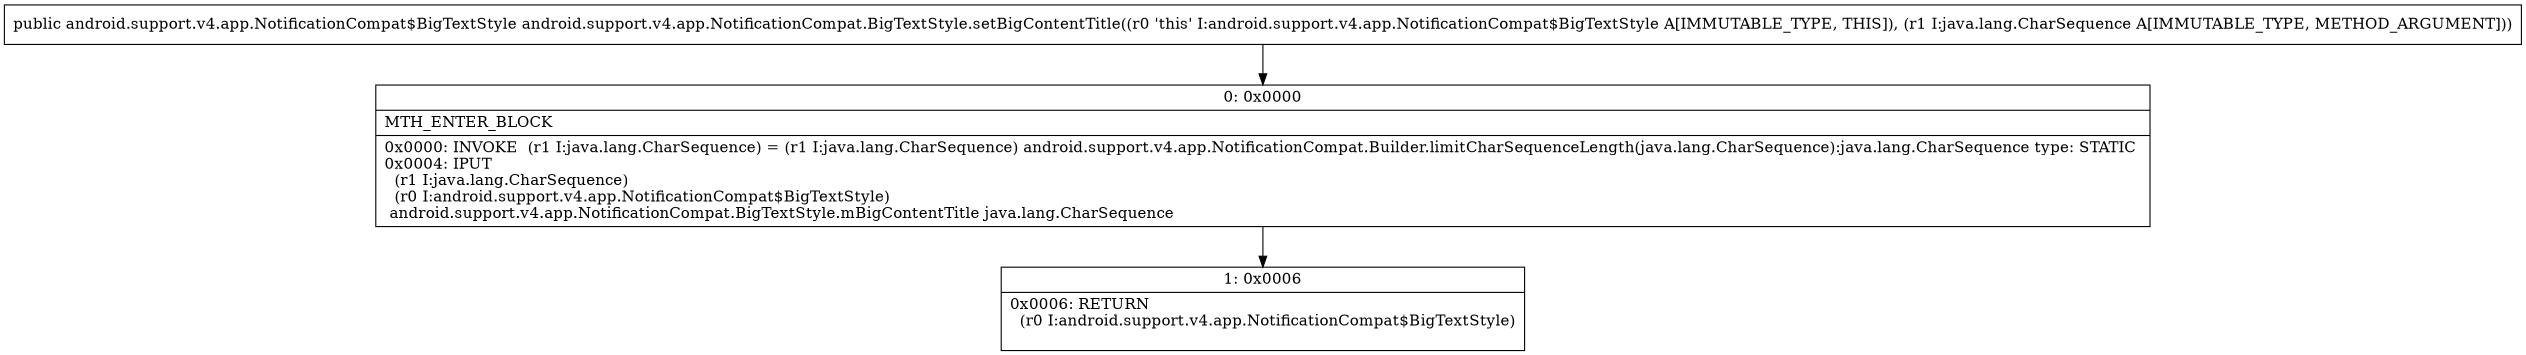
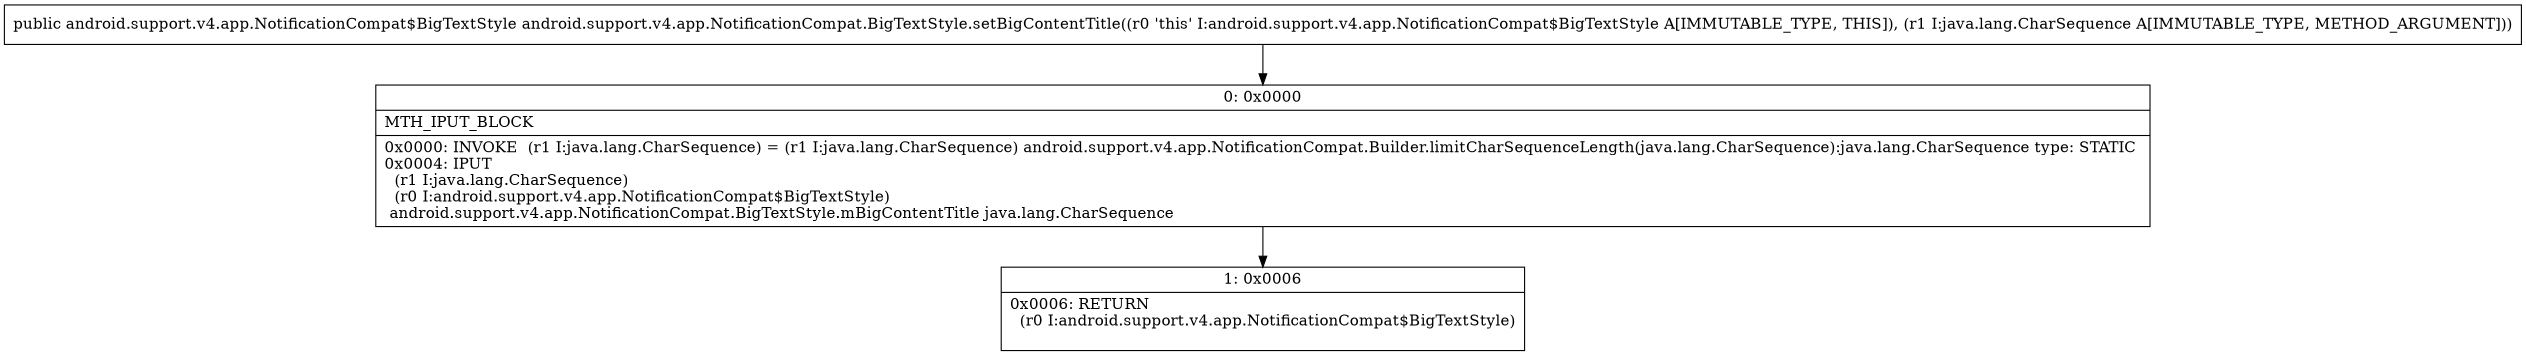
(469, 122) -> (459, 122)
